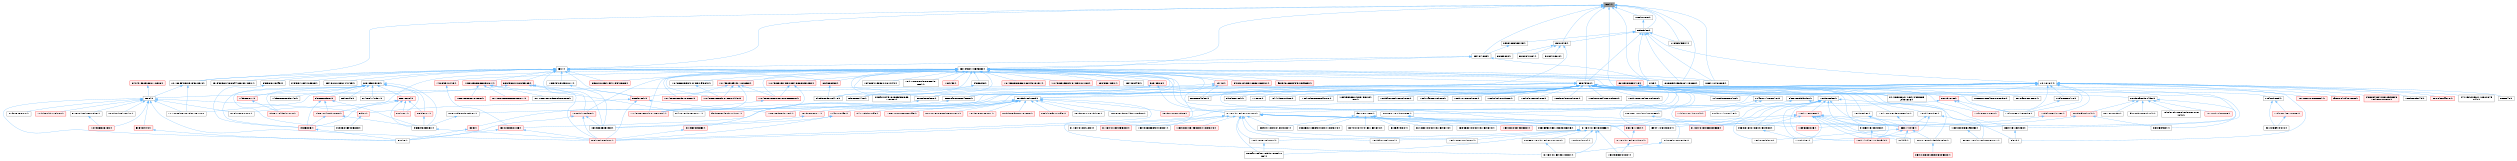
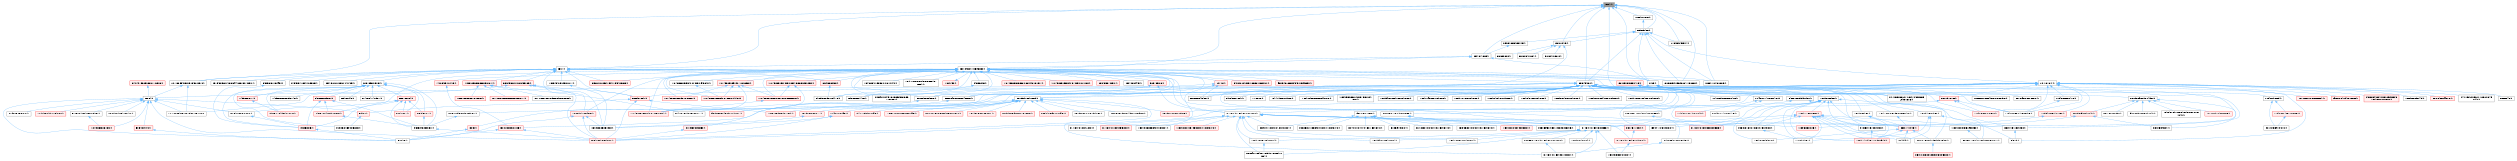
(959, 76) -> (964, 76)
(1920, 120) -> (1925, 133)
(317, 122) -> (267, 119)
